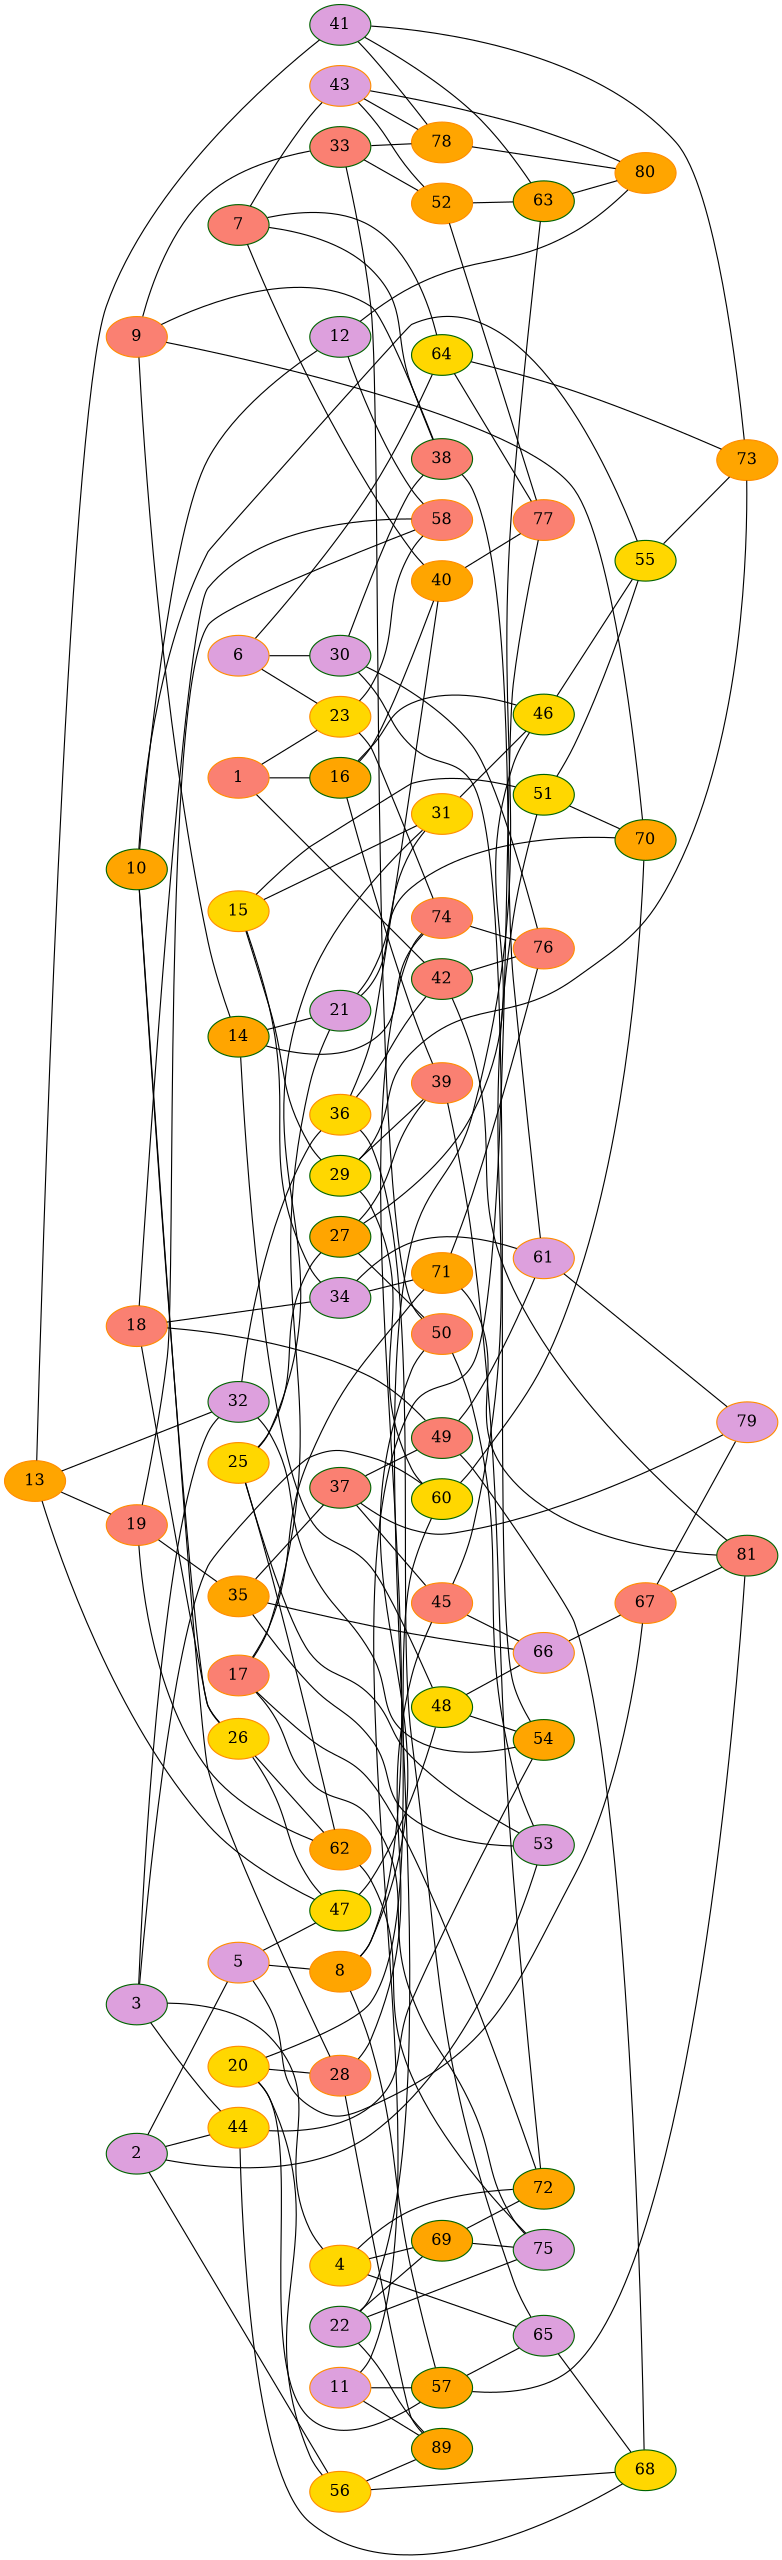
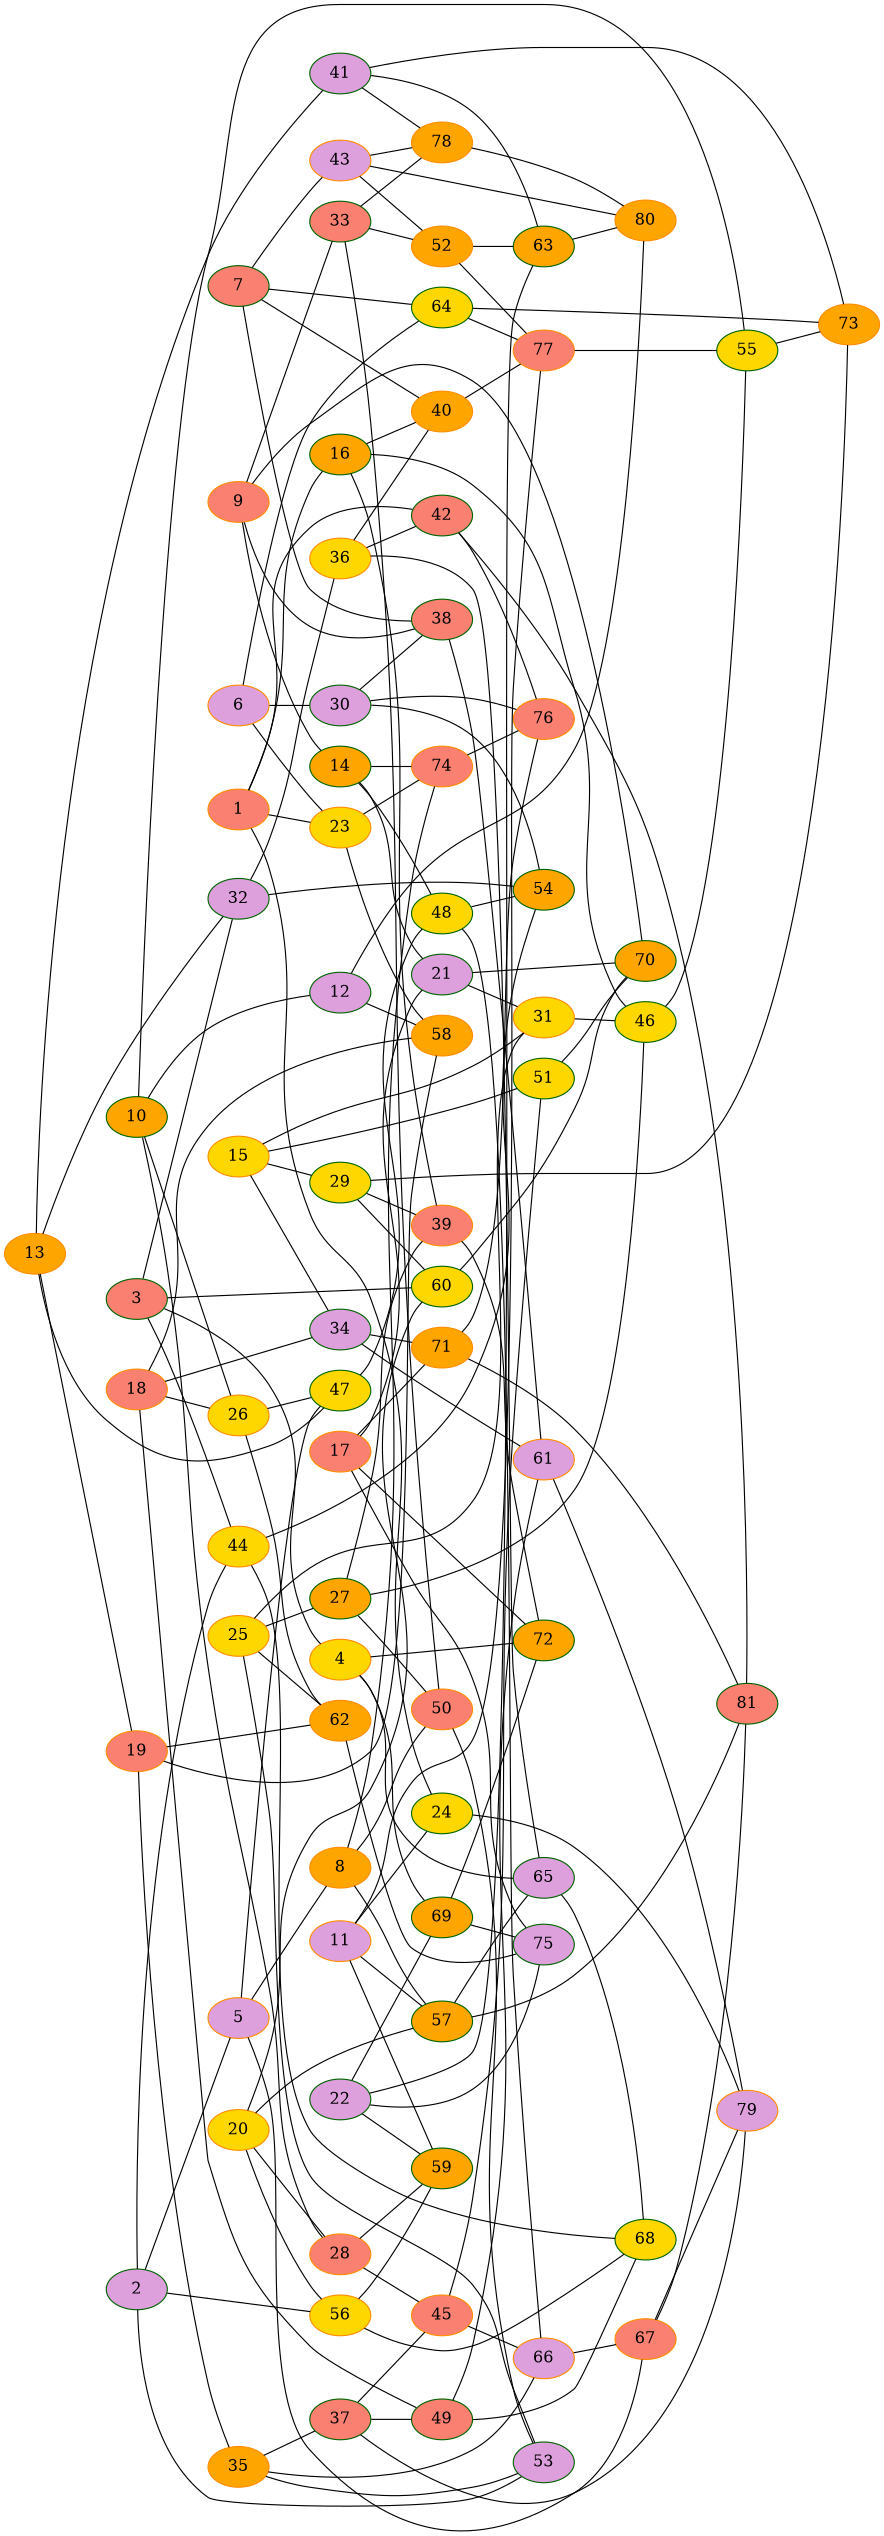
(442, 520) -> (442, 1036)
(602, 680) -> (646, 350)
none -> (442, 1813)
(137, 2004) -> (137, 1299)
(442, 2449) -> (442, 2168)
